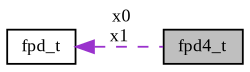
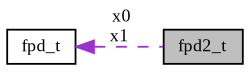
(203, 47) -> (203, 47)
